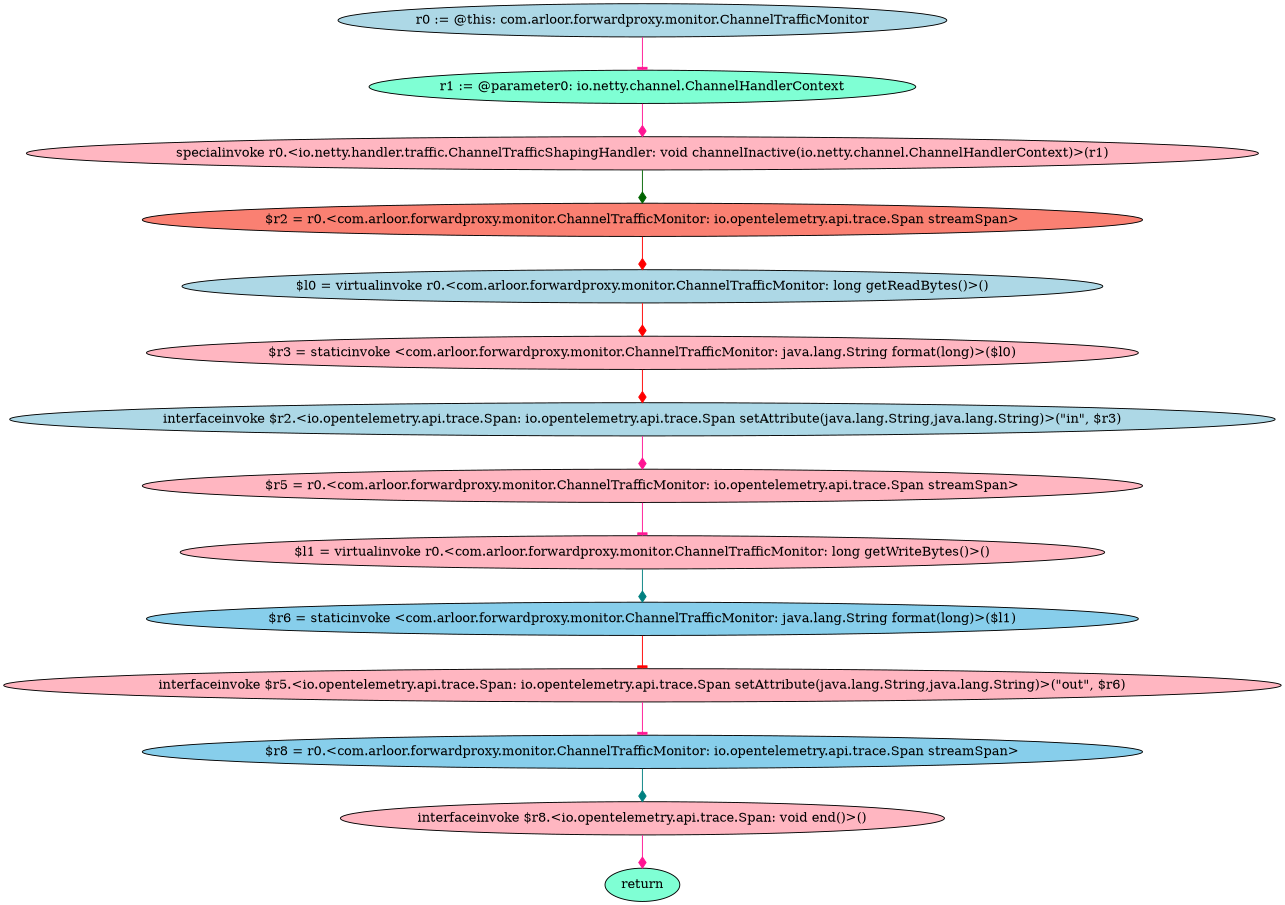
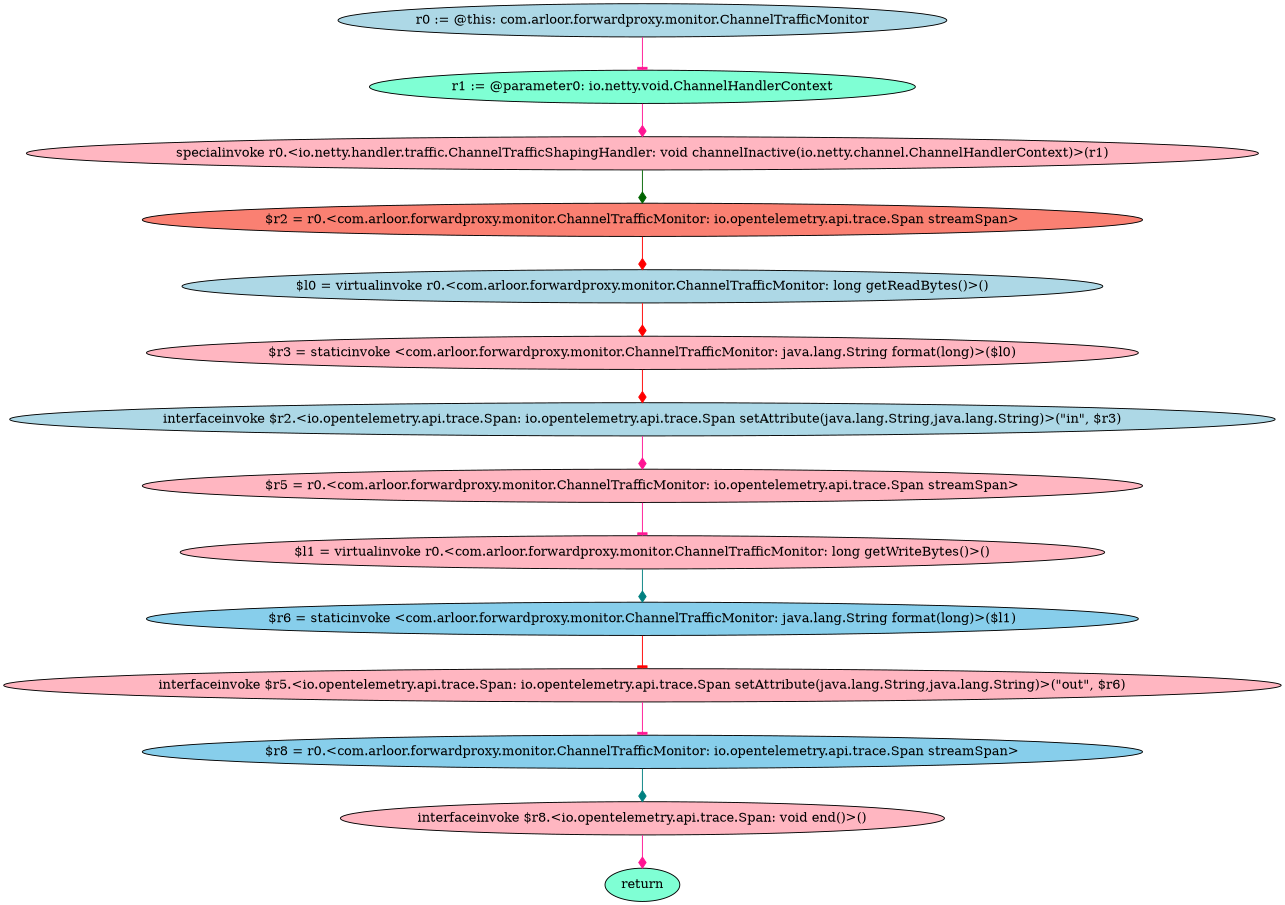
(642, 87) -> (642, 87)
